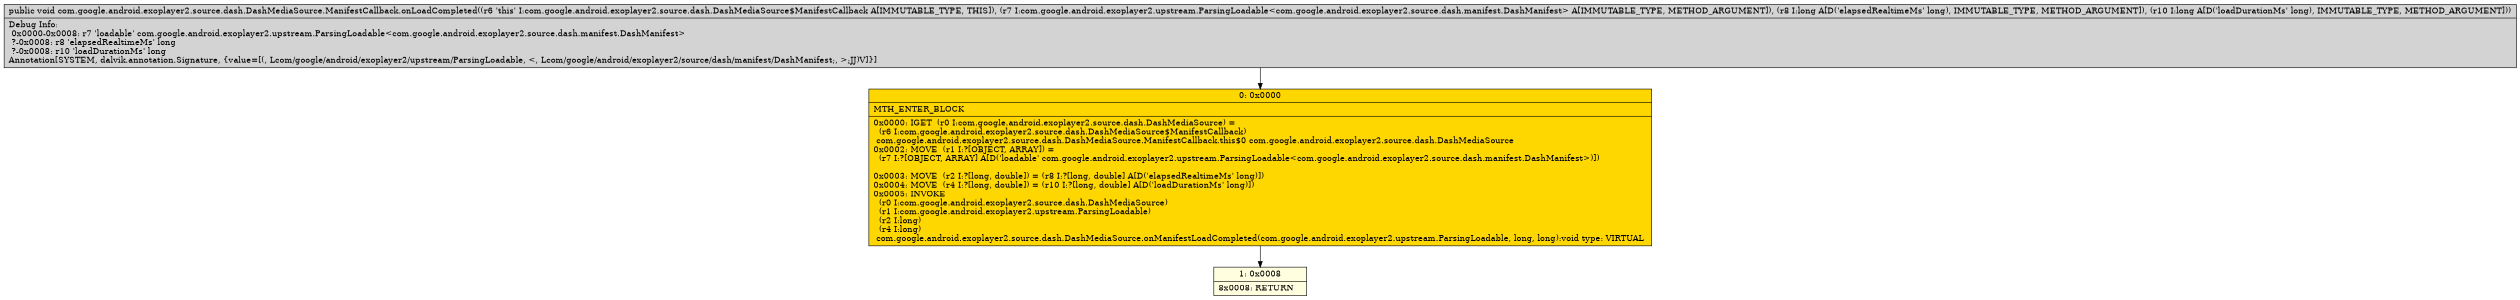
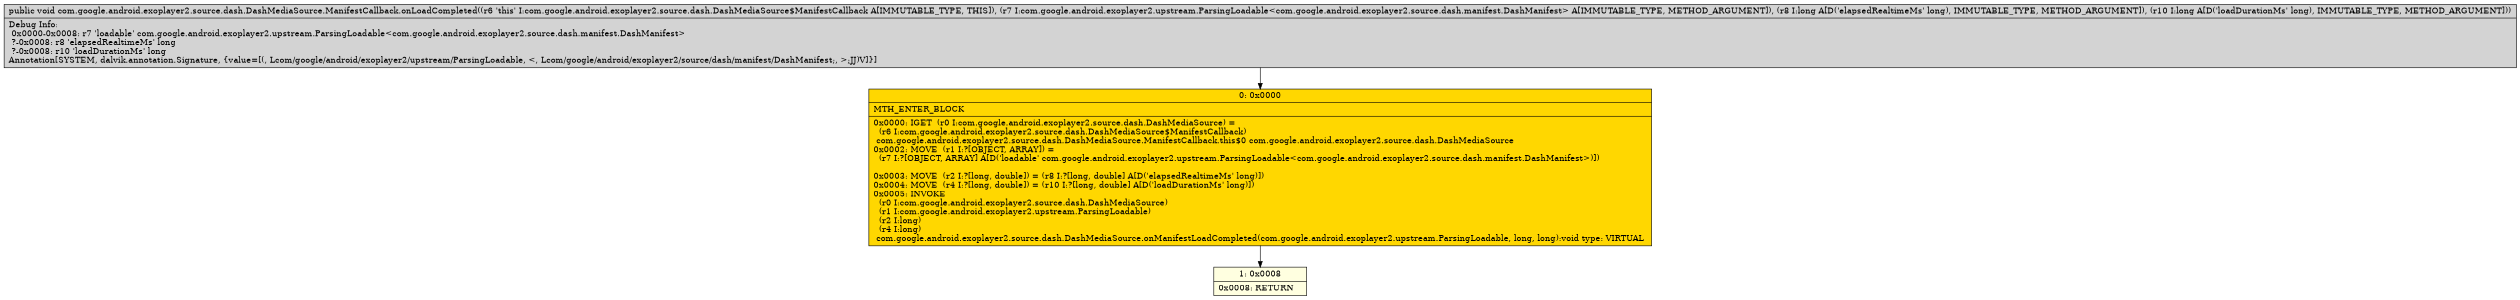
(1260, 288) -> (1260, 288)
